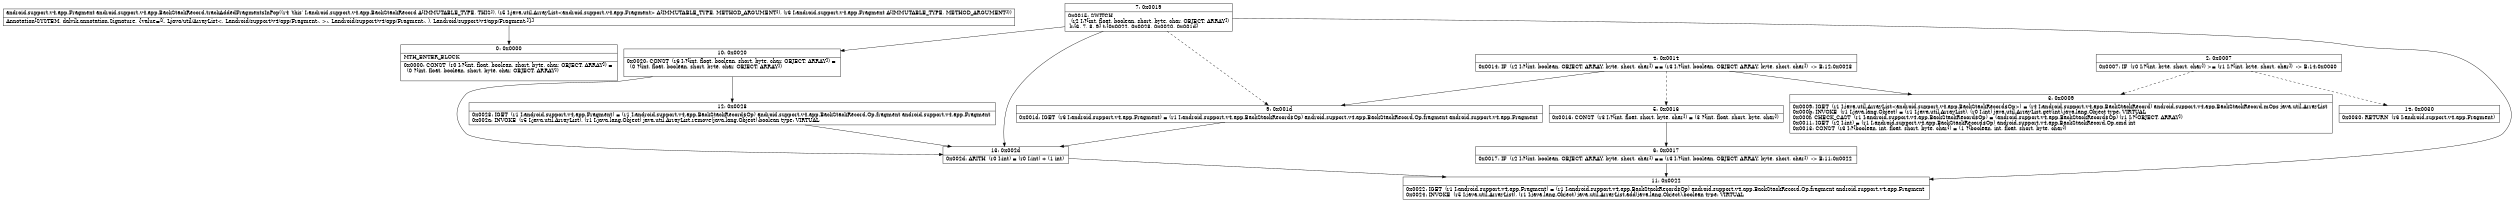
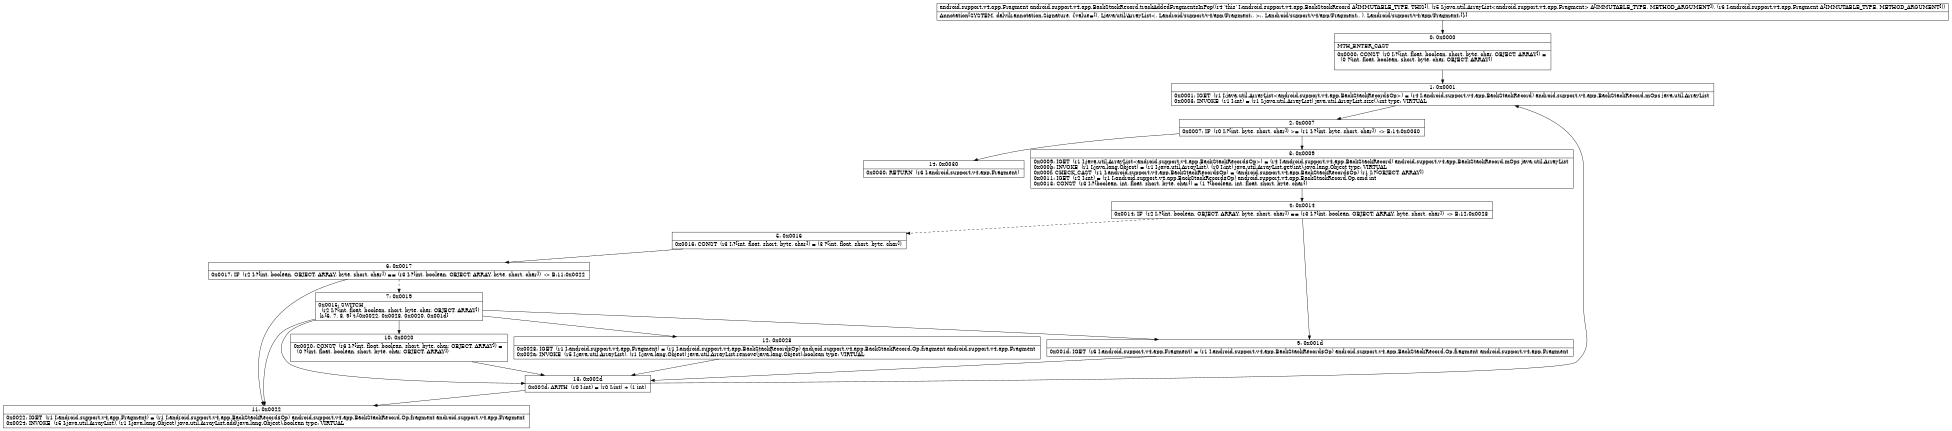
(432, 57) -> (1363, 46)
(1216, 67) -> (819, 324)
(2159, 82) -> (1302, 141)
(1819, 83) -> (1302, 193)
(732, 88) -> (578, 326)
(2317, 88) -> (1078, 143)
none -> (1443, 95)
none -> (399, 284)
